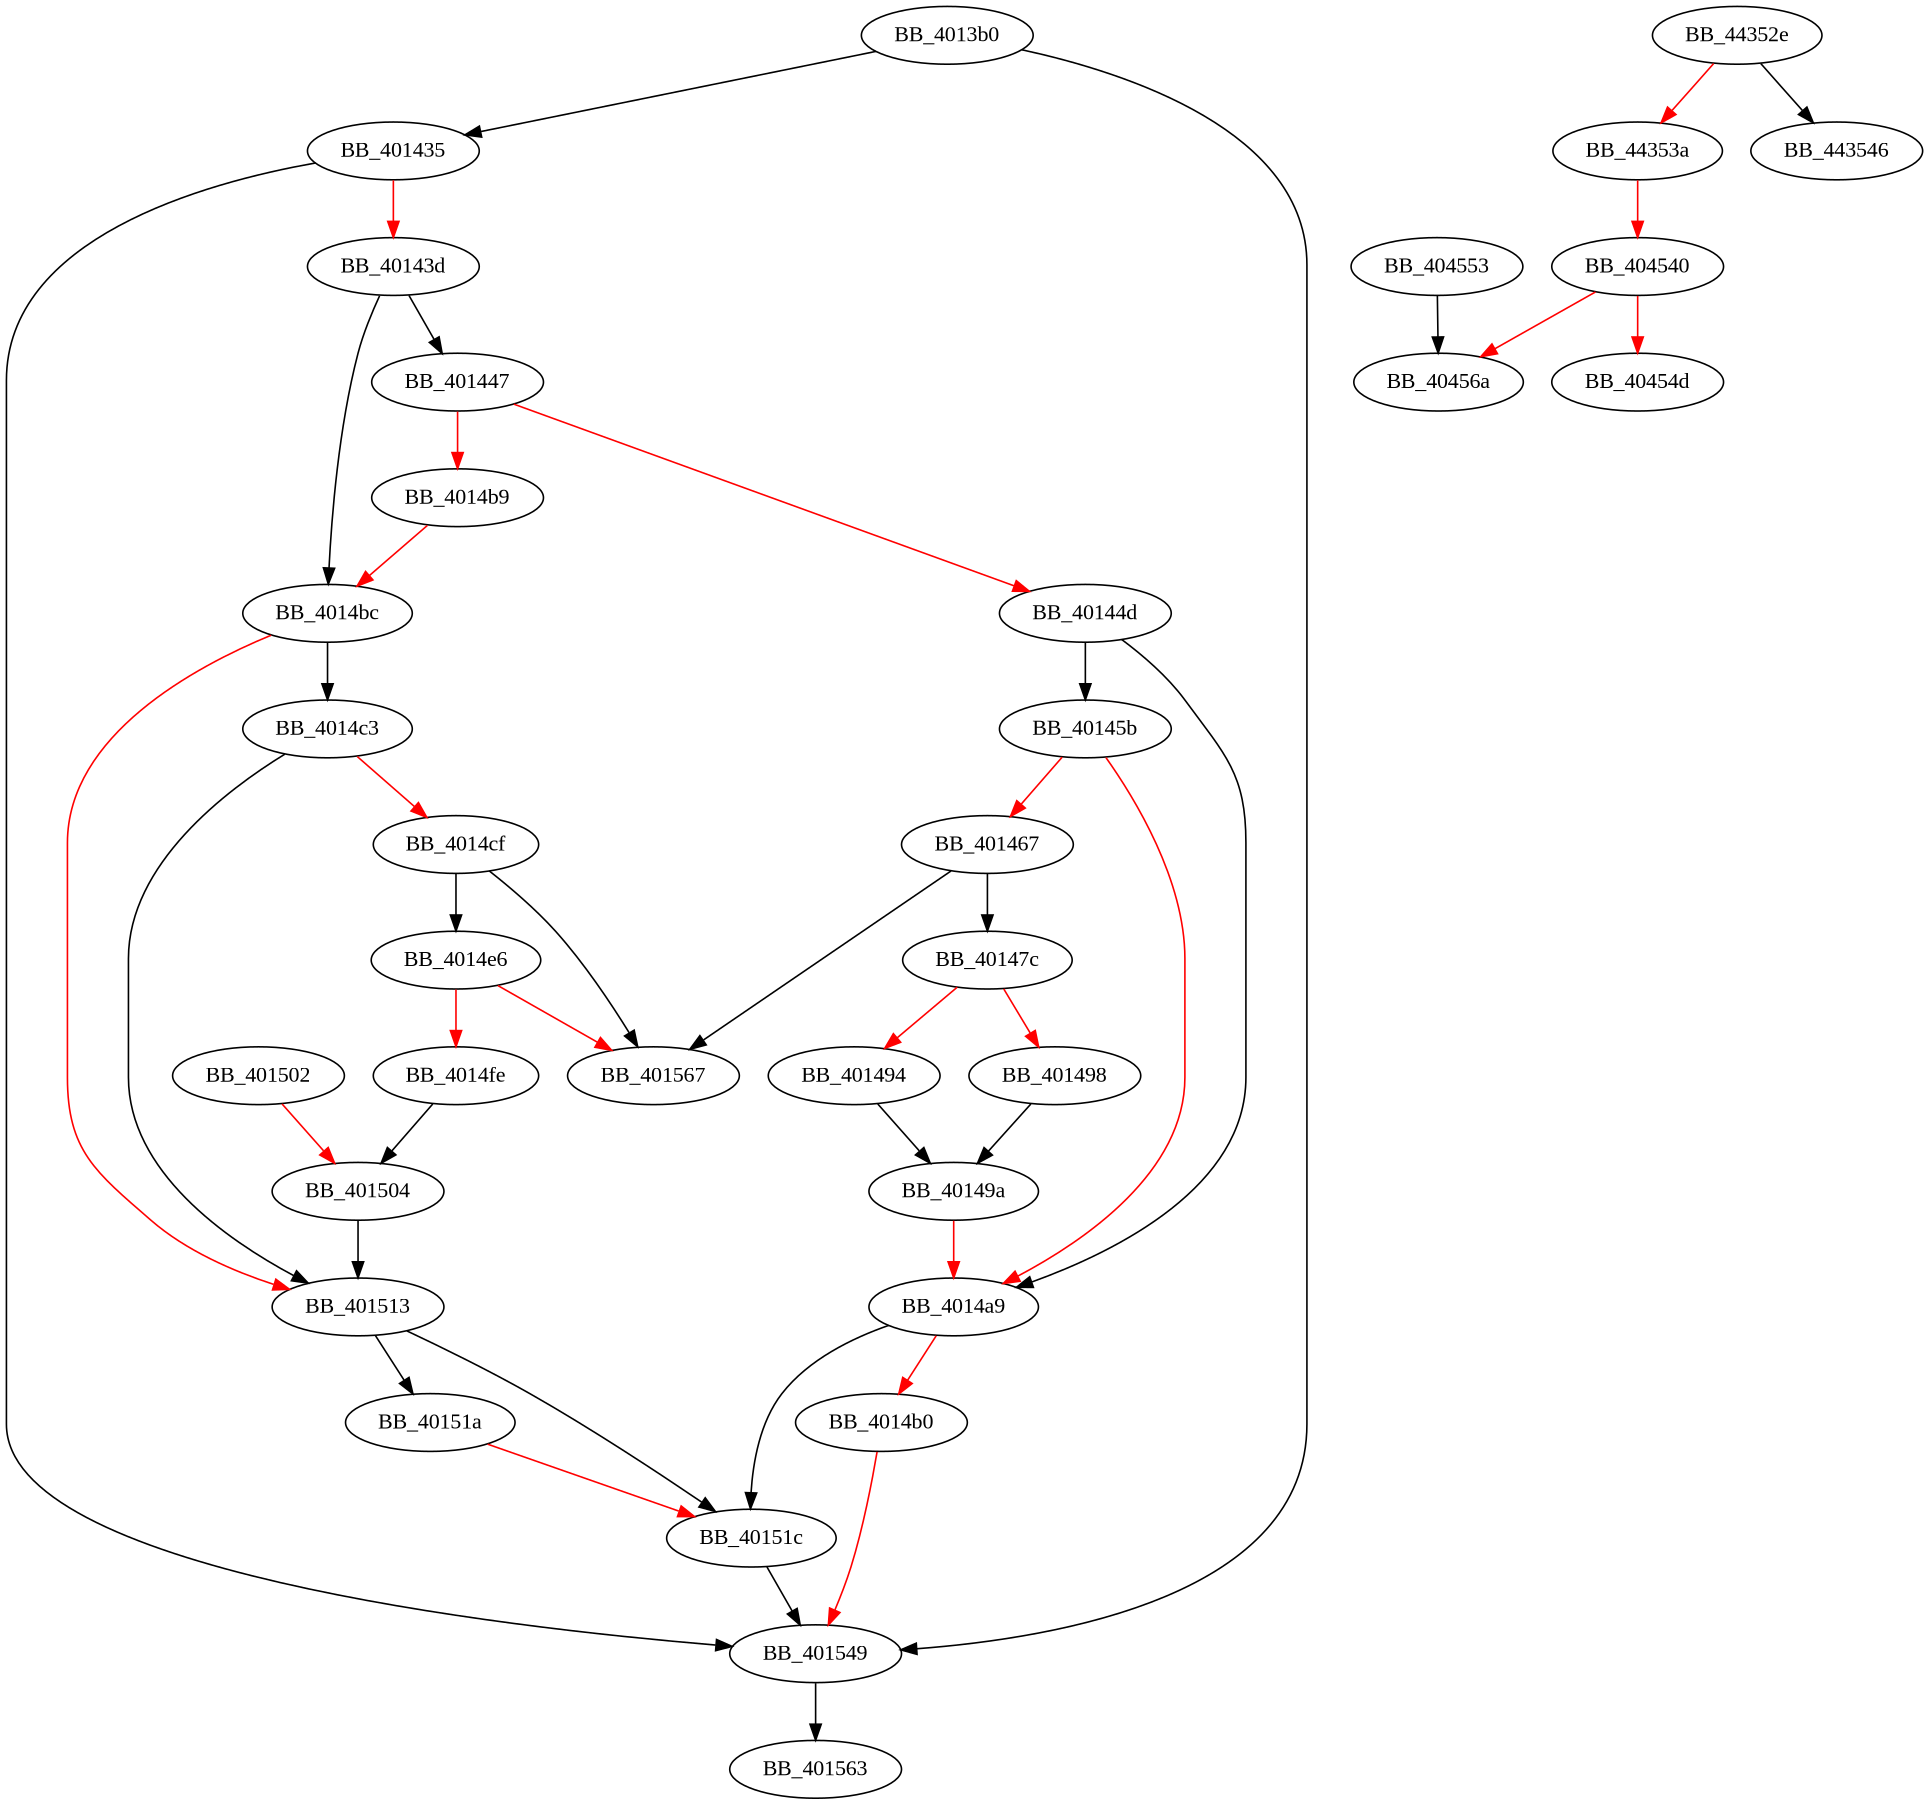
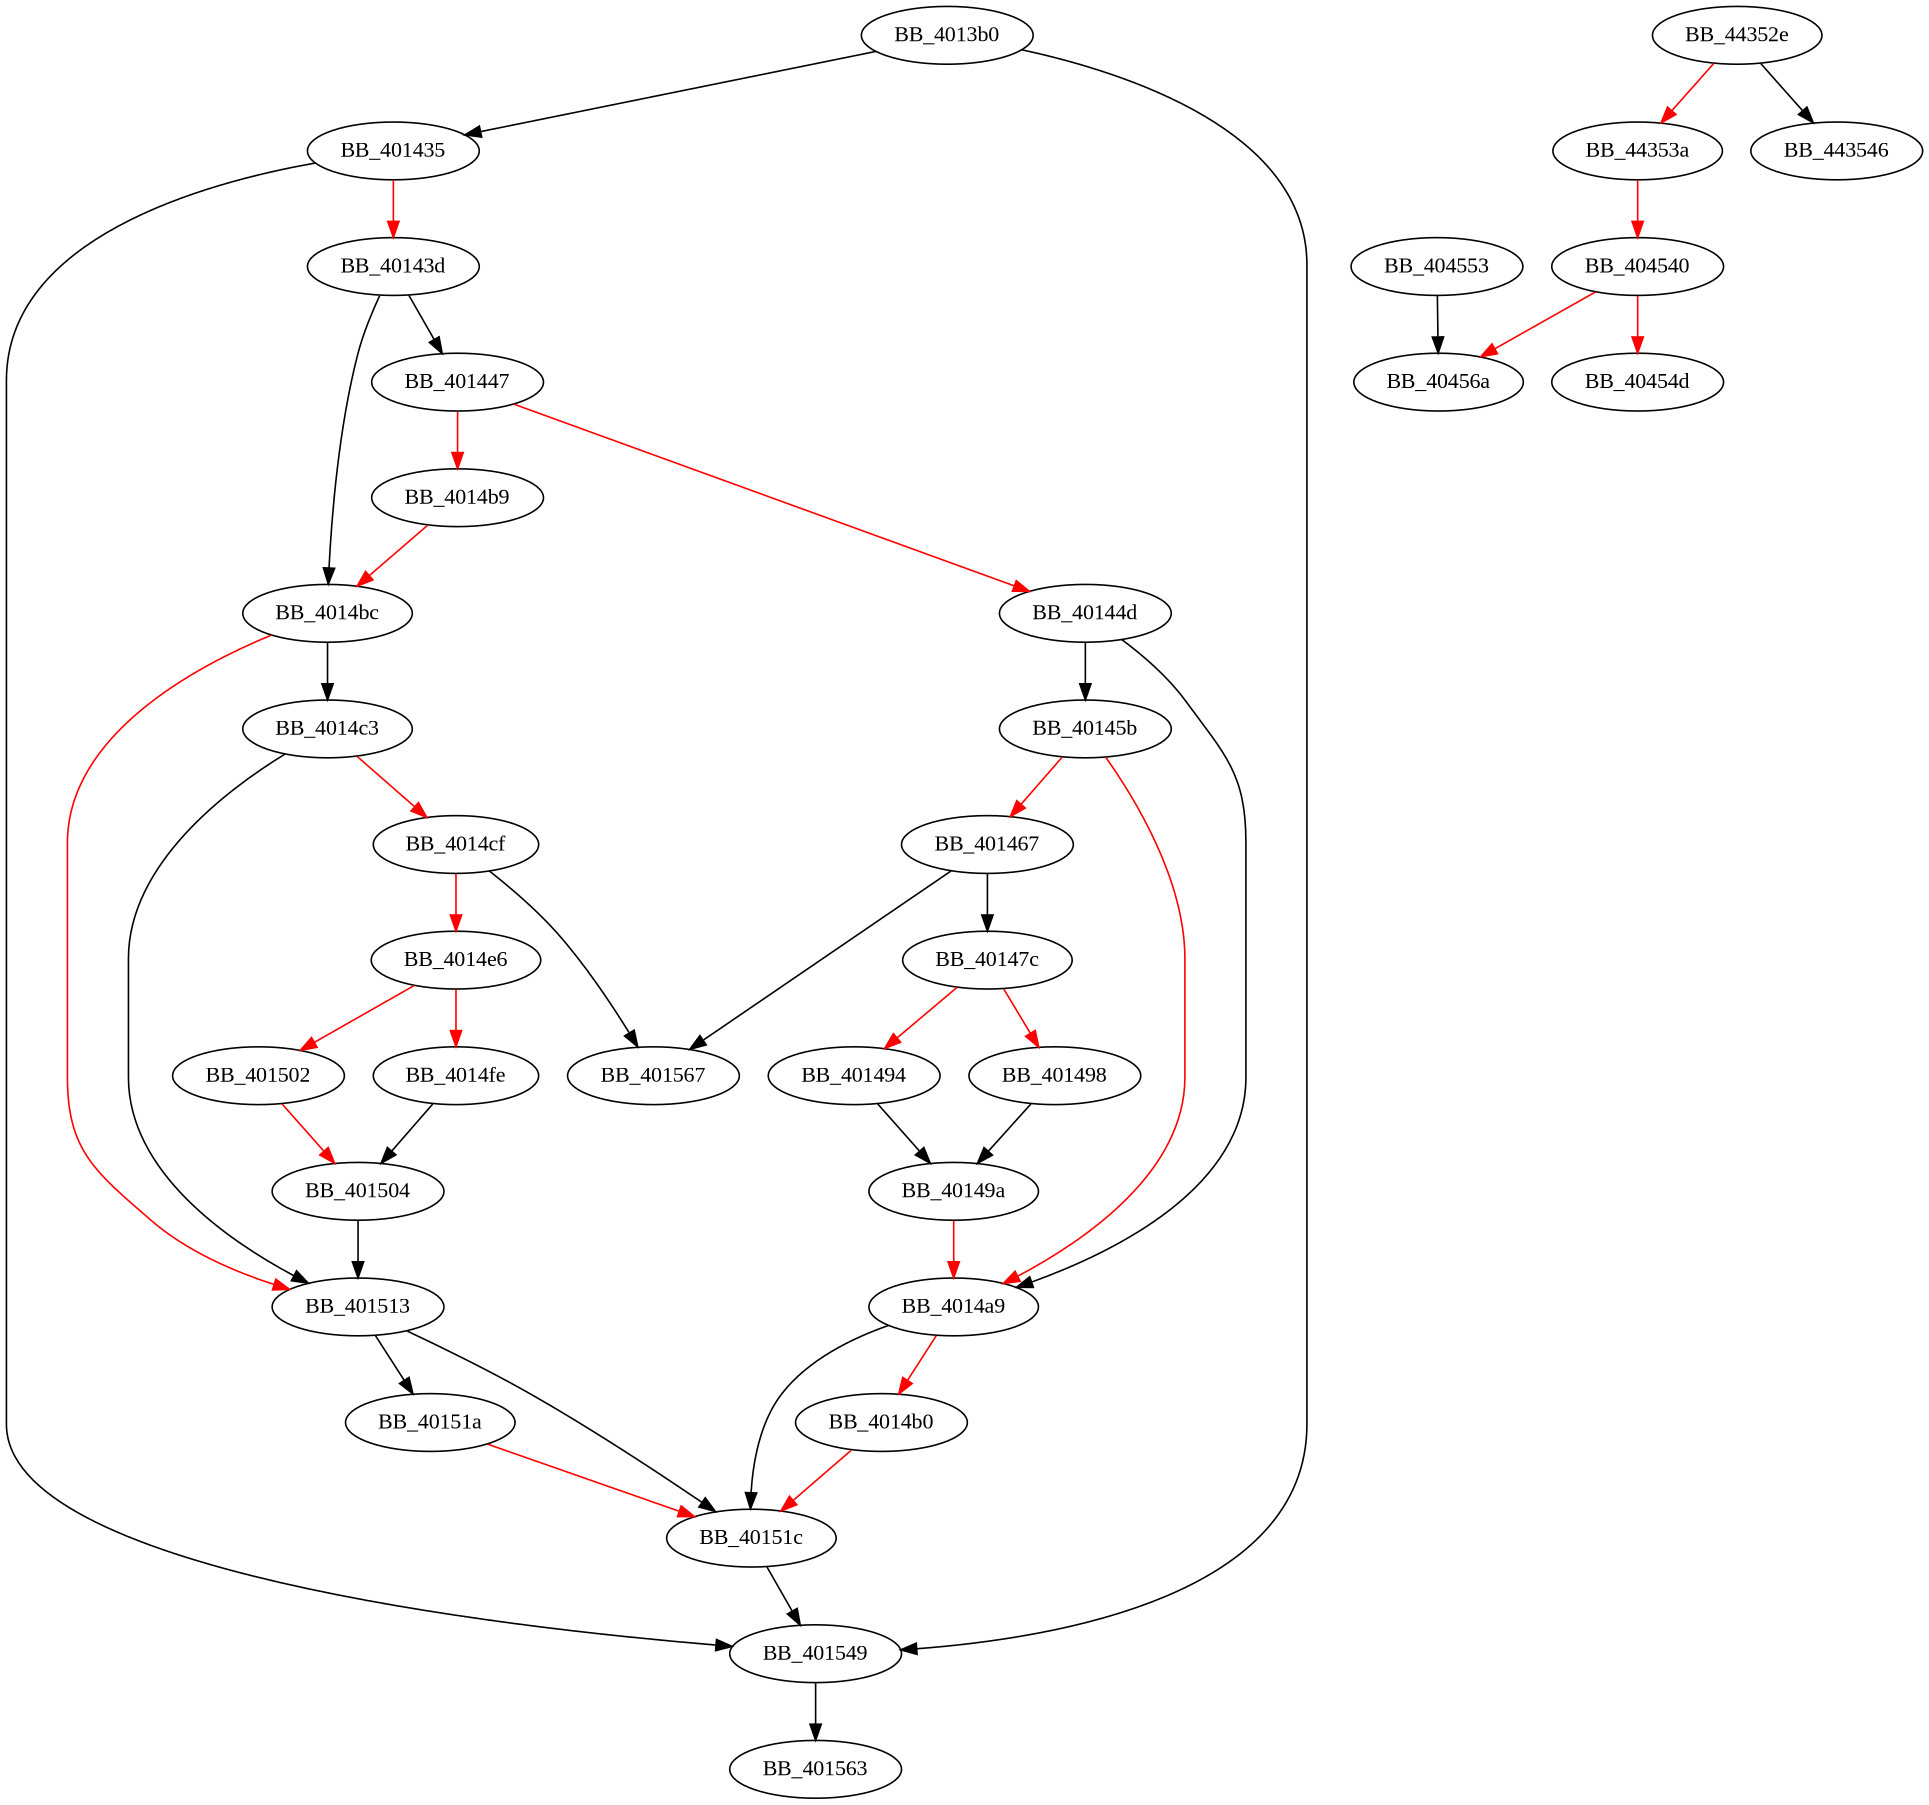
(456, 894) -> (456, 894)
(548, 1014) -> (364, 1014)
(861, 1532) -> (822, 1475)
